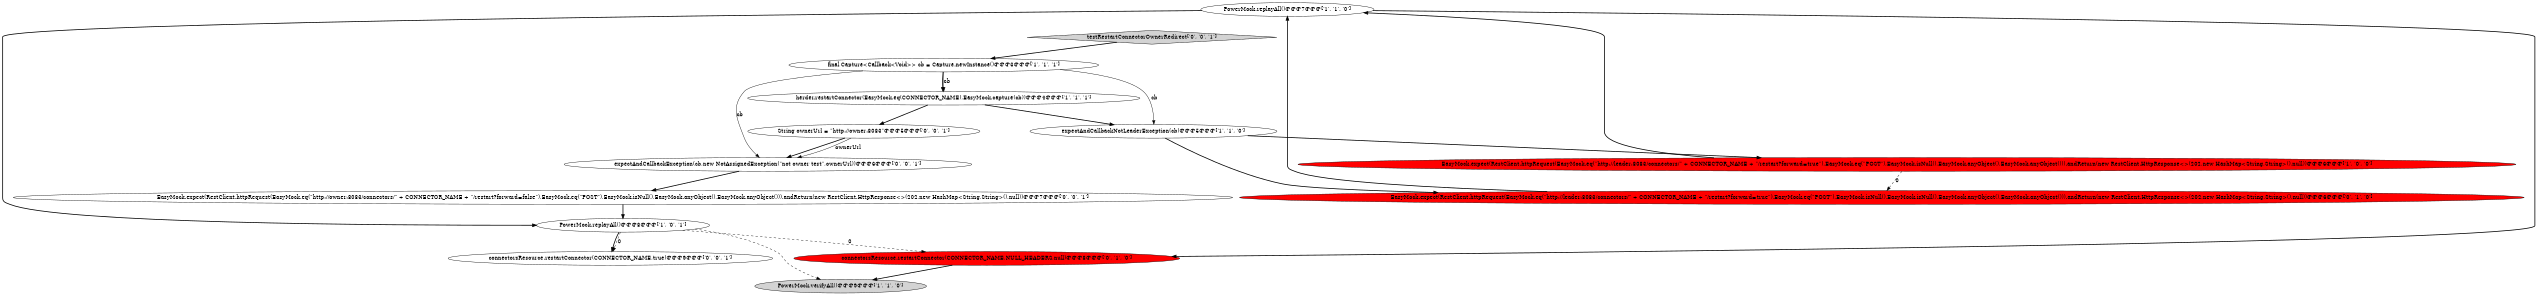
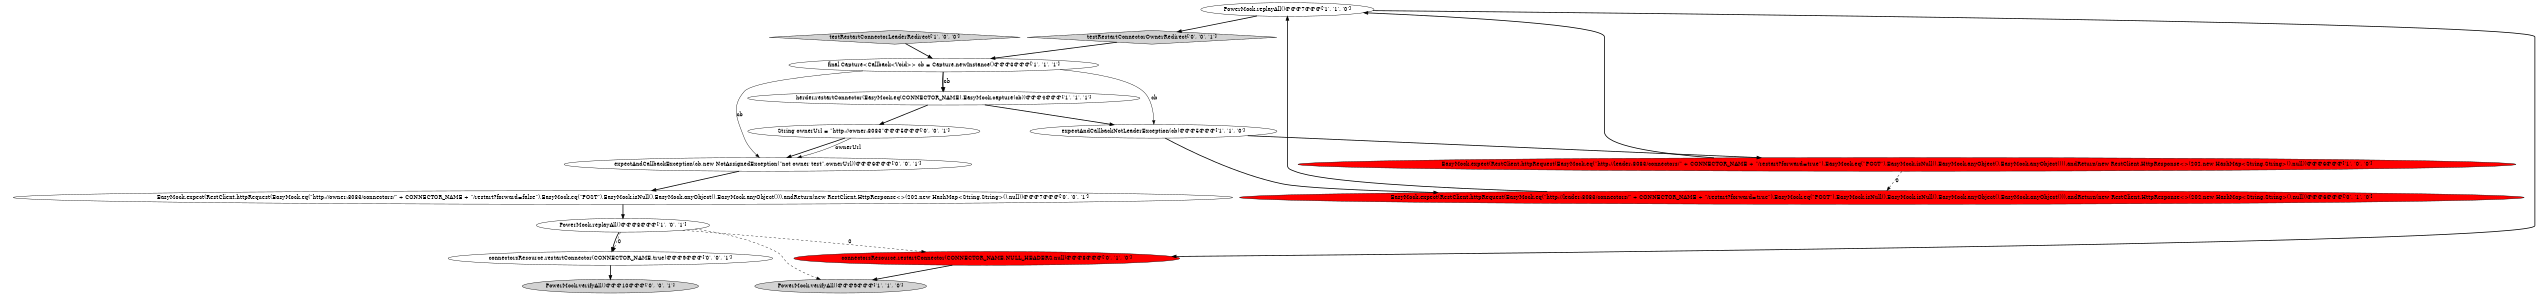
(254, 24) -> (1219, 24)
none -> (895, 37)
none -> (610, 286)
